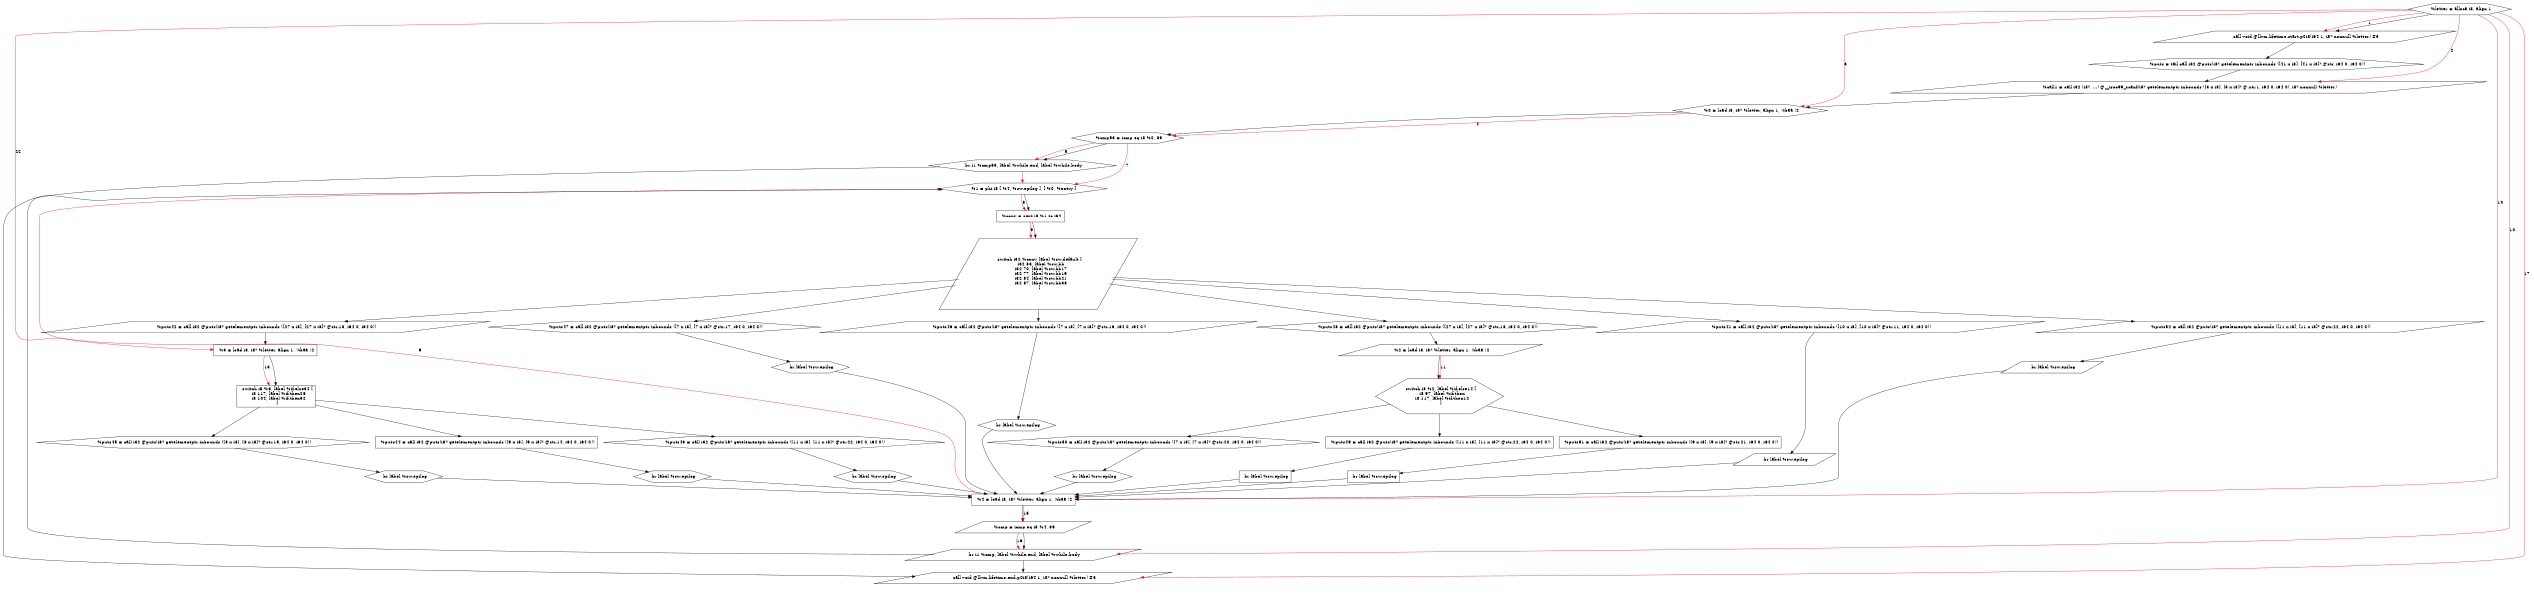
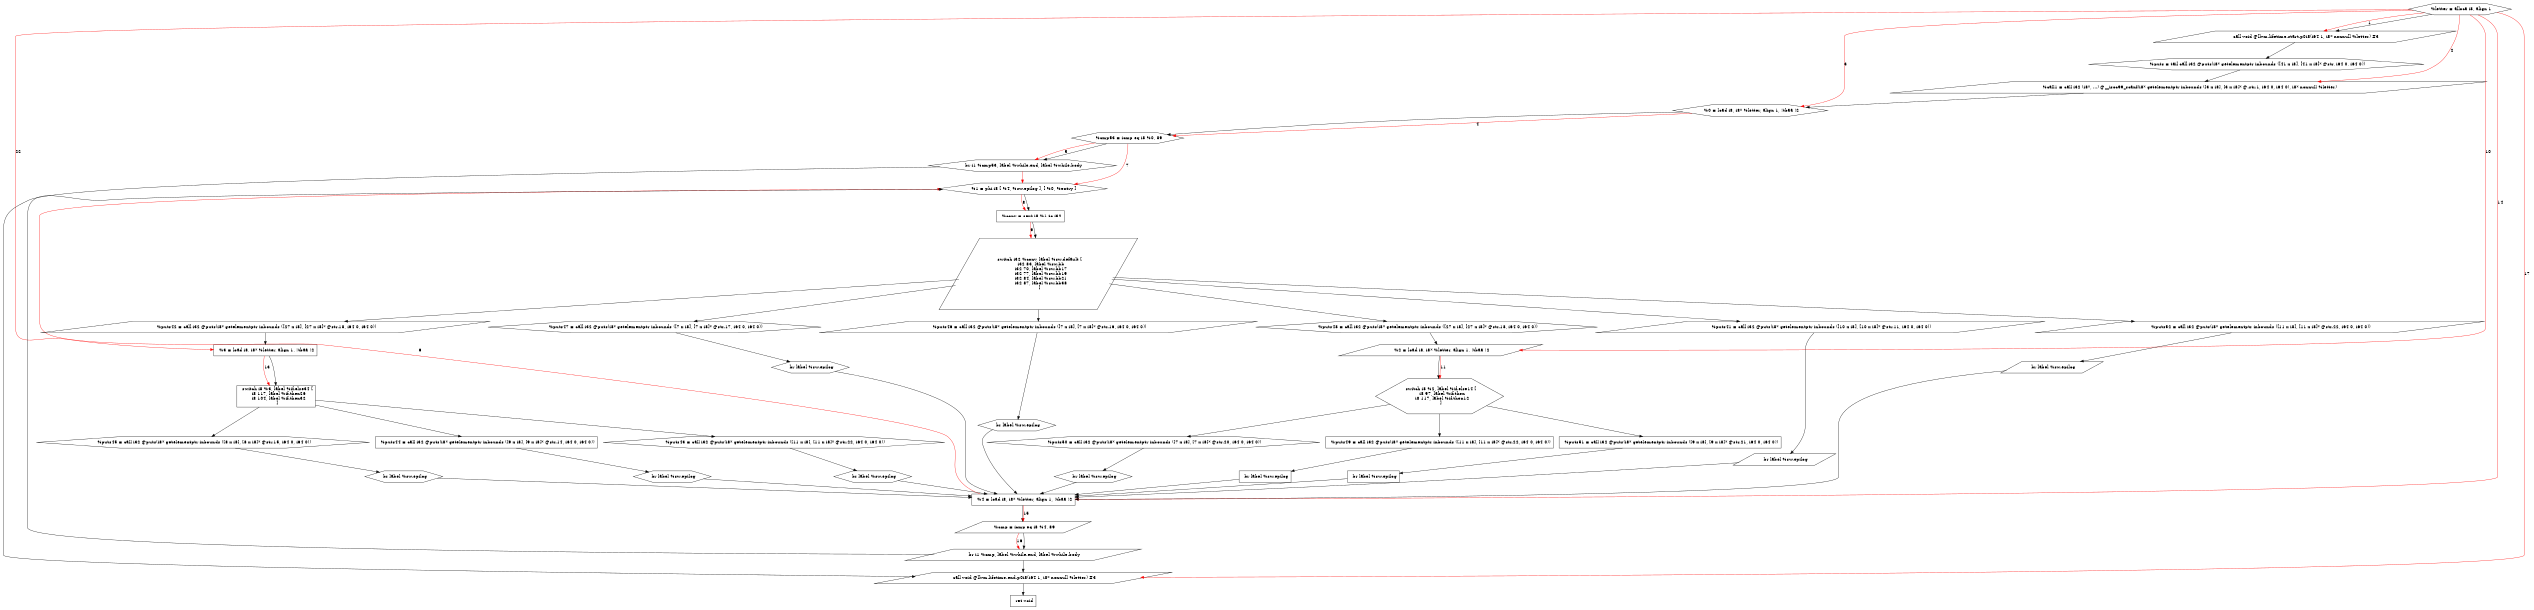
(2501, 203) -> (2501, 203)
(2077, 544) -> (2197, 346)
none -> (1023, 601)
